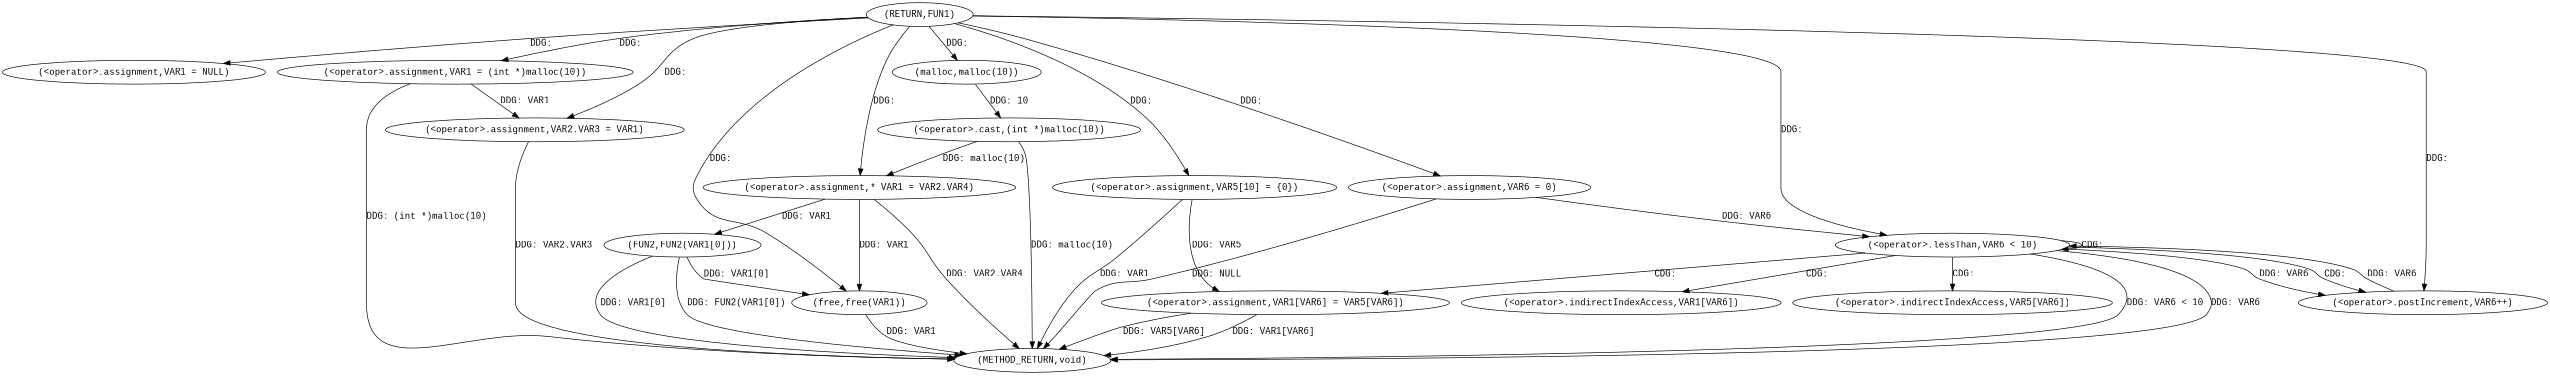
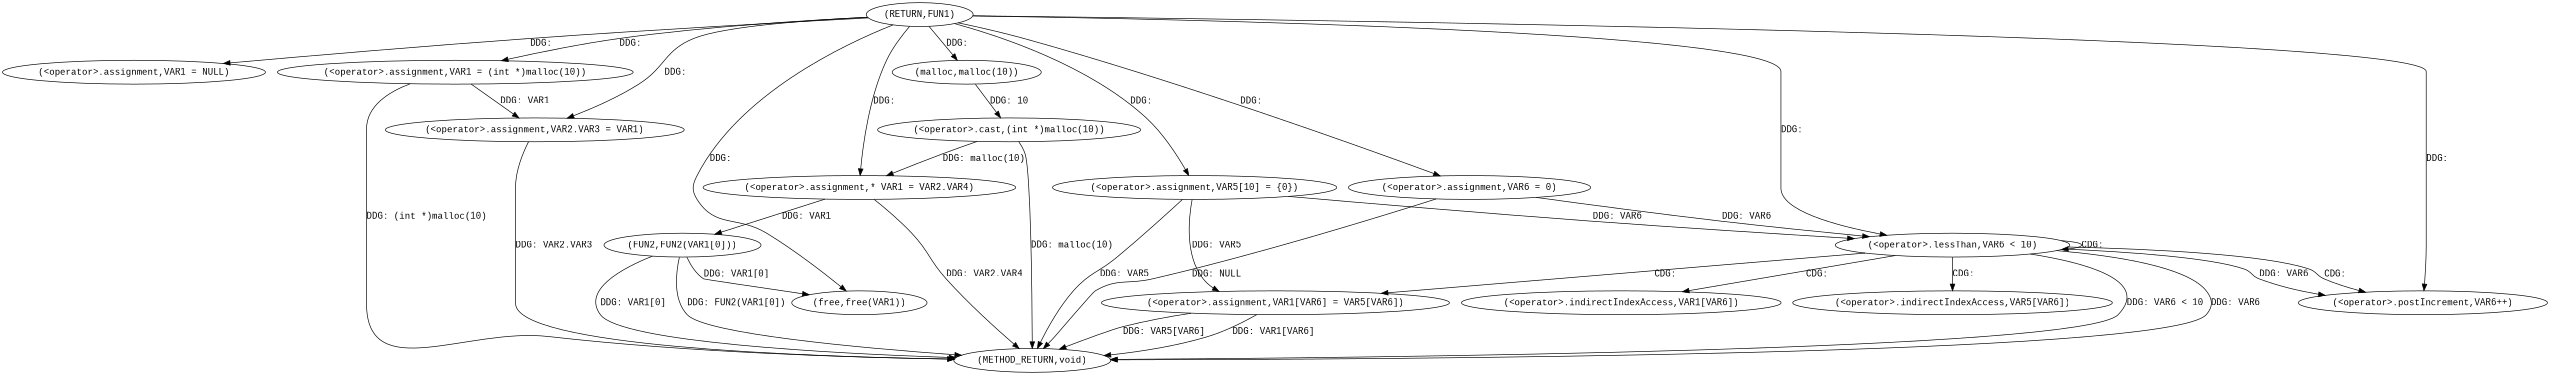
(859, 242) -> none
(2246, 253) -> (1568, 219)
(1125, 274) -> (1125, 274)
(908, 344) -> none
